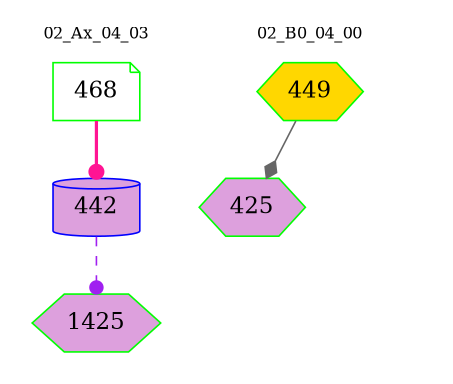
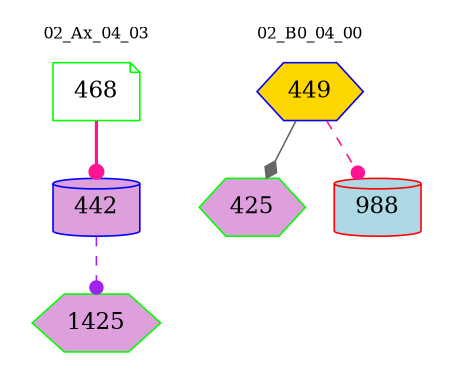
(310, 92) -> (310, 92)
none -> (378, 207)
